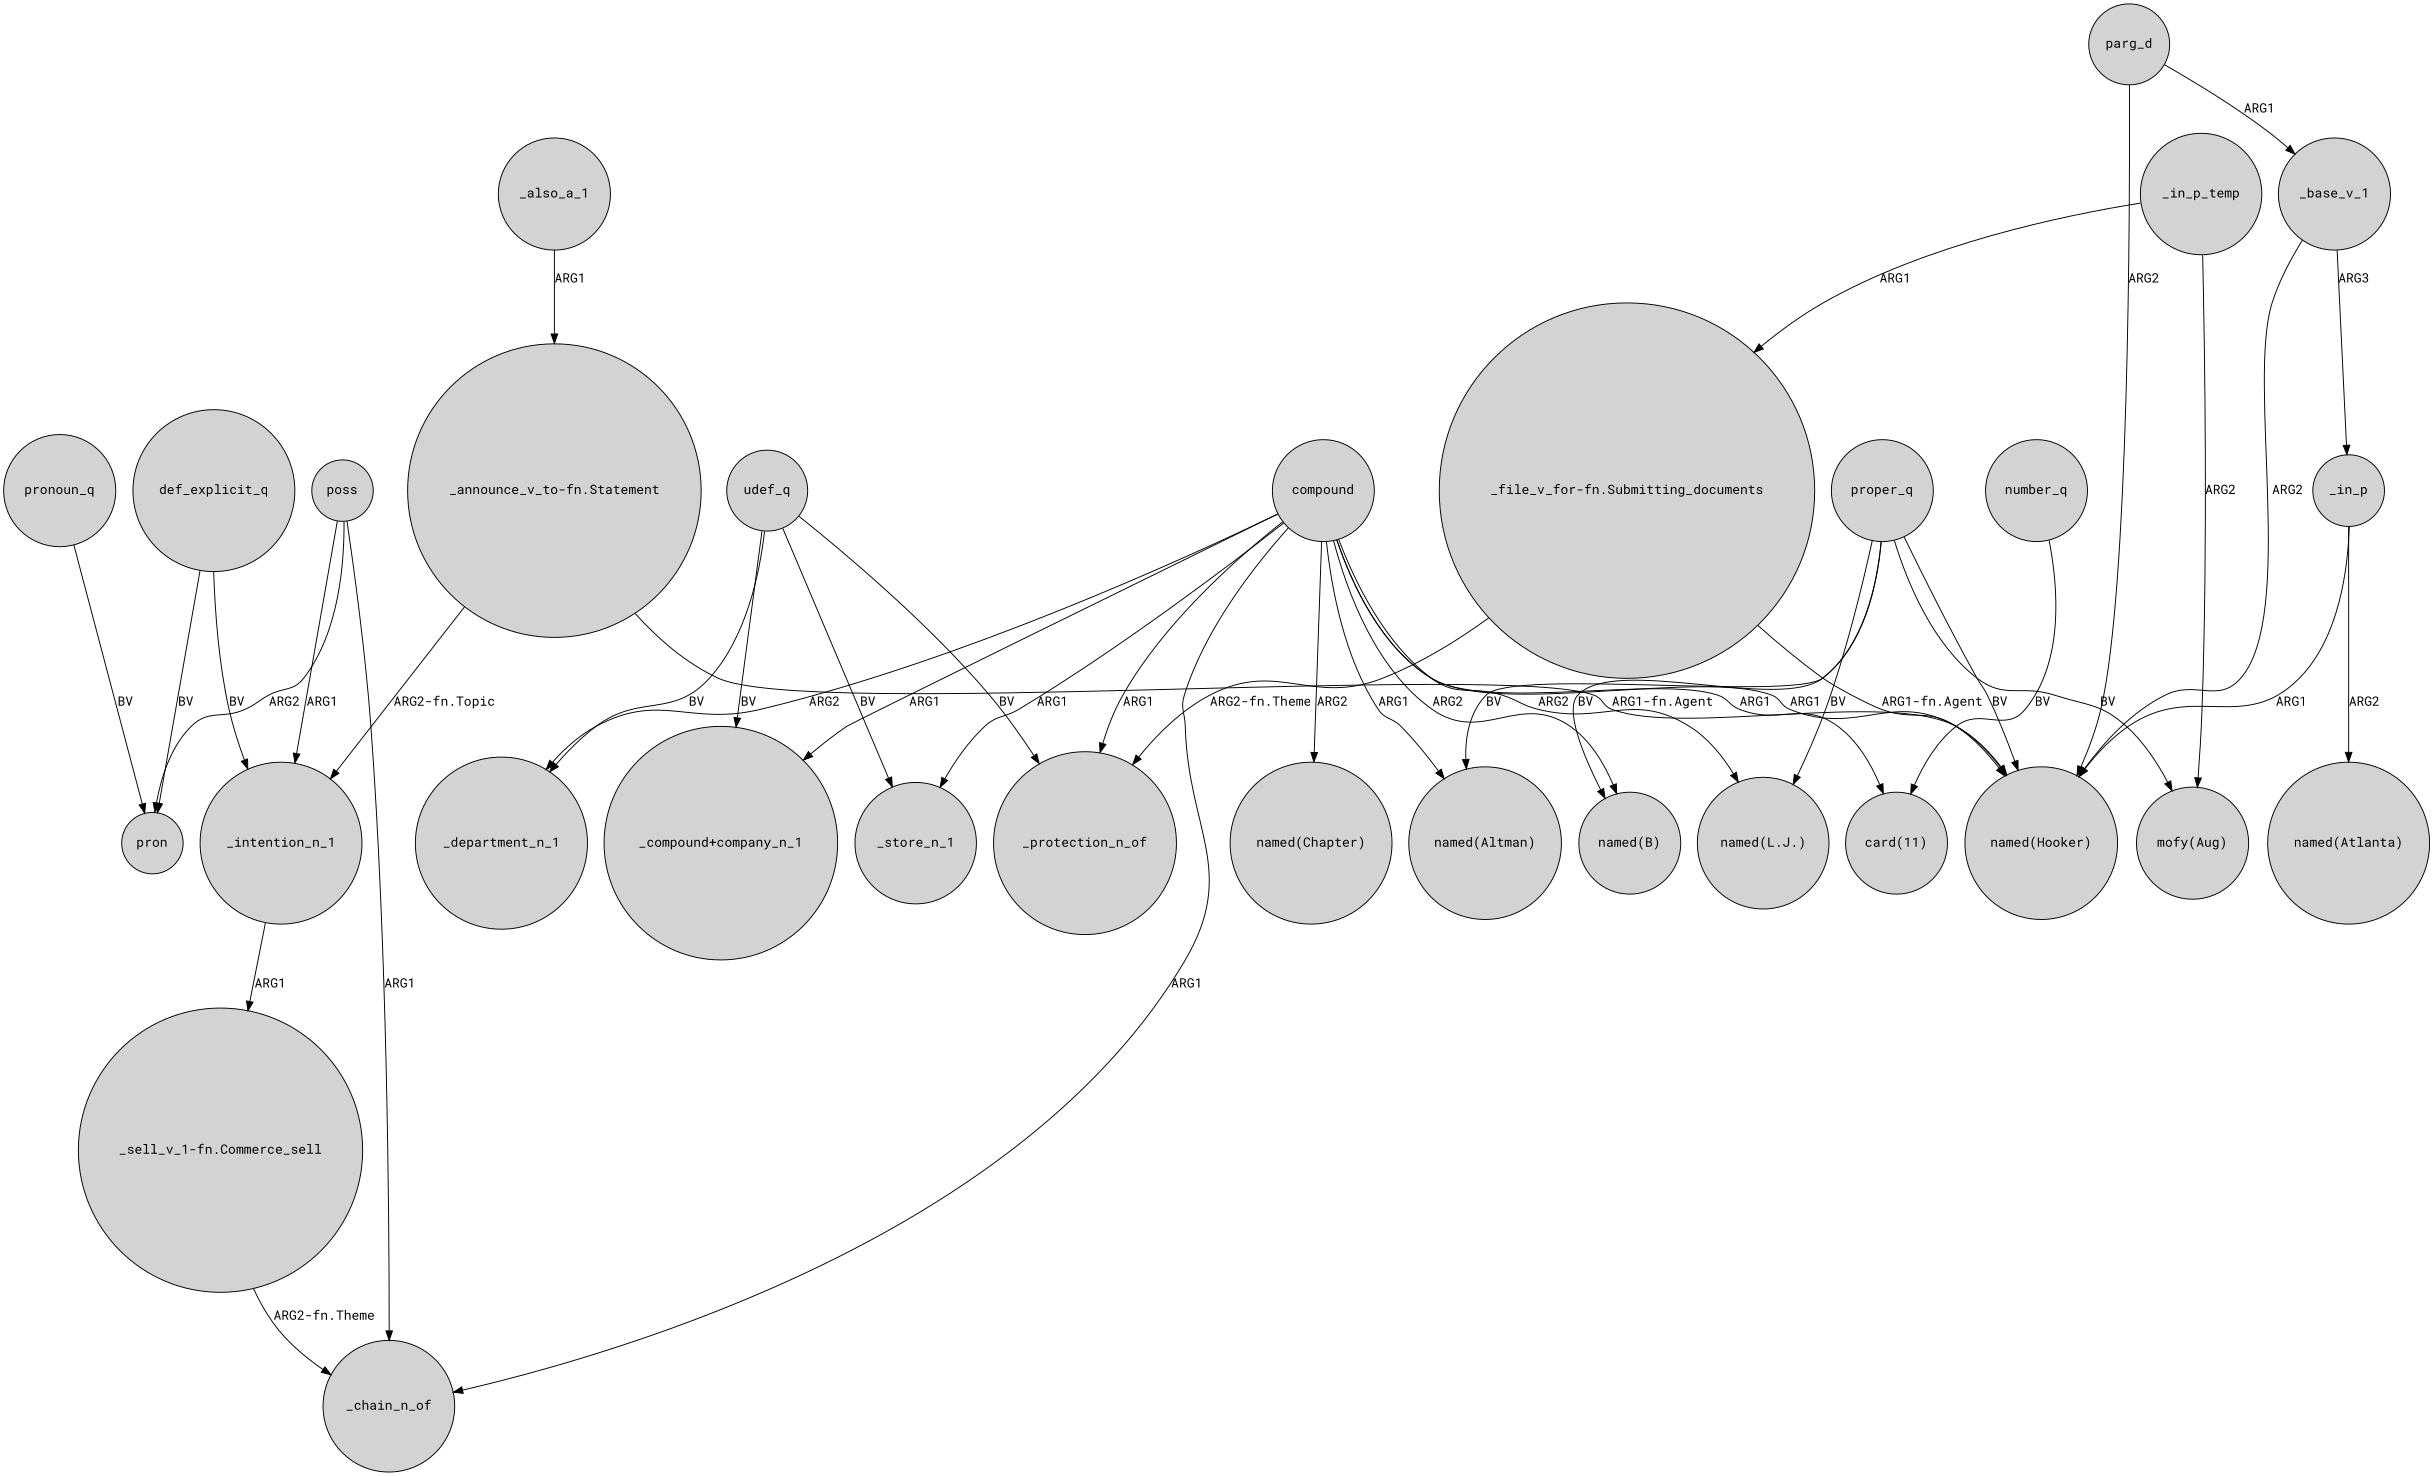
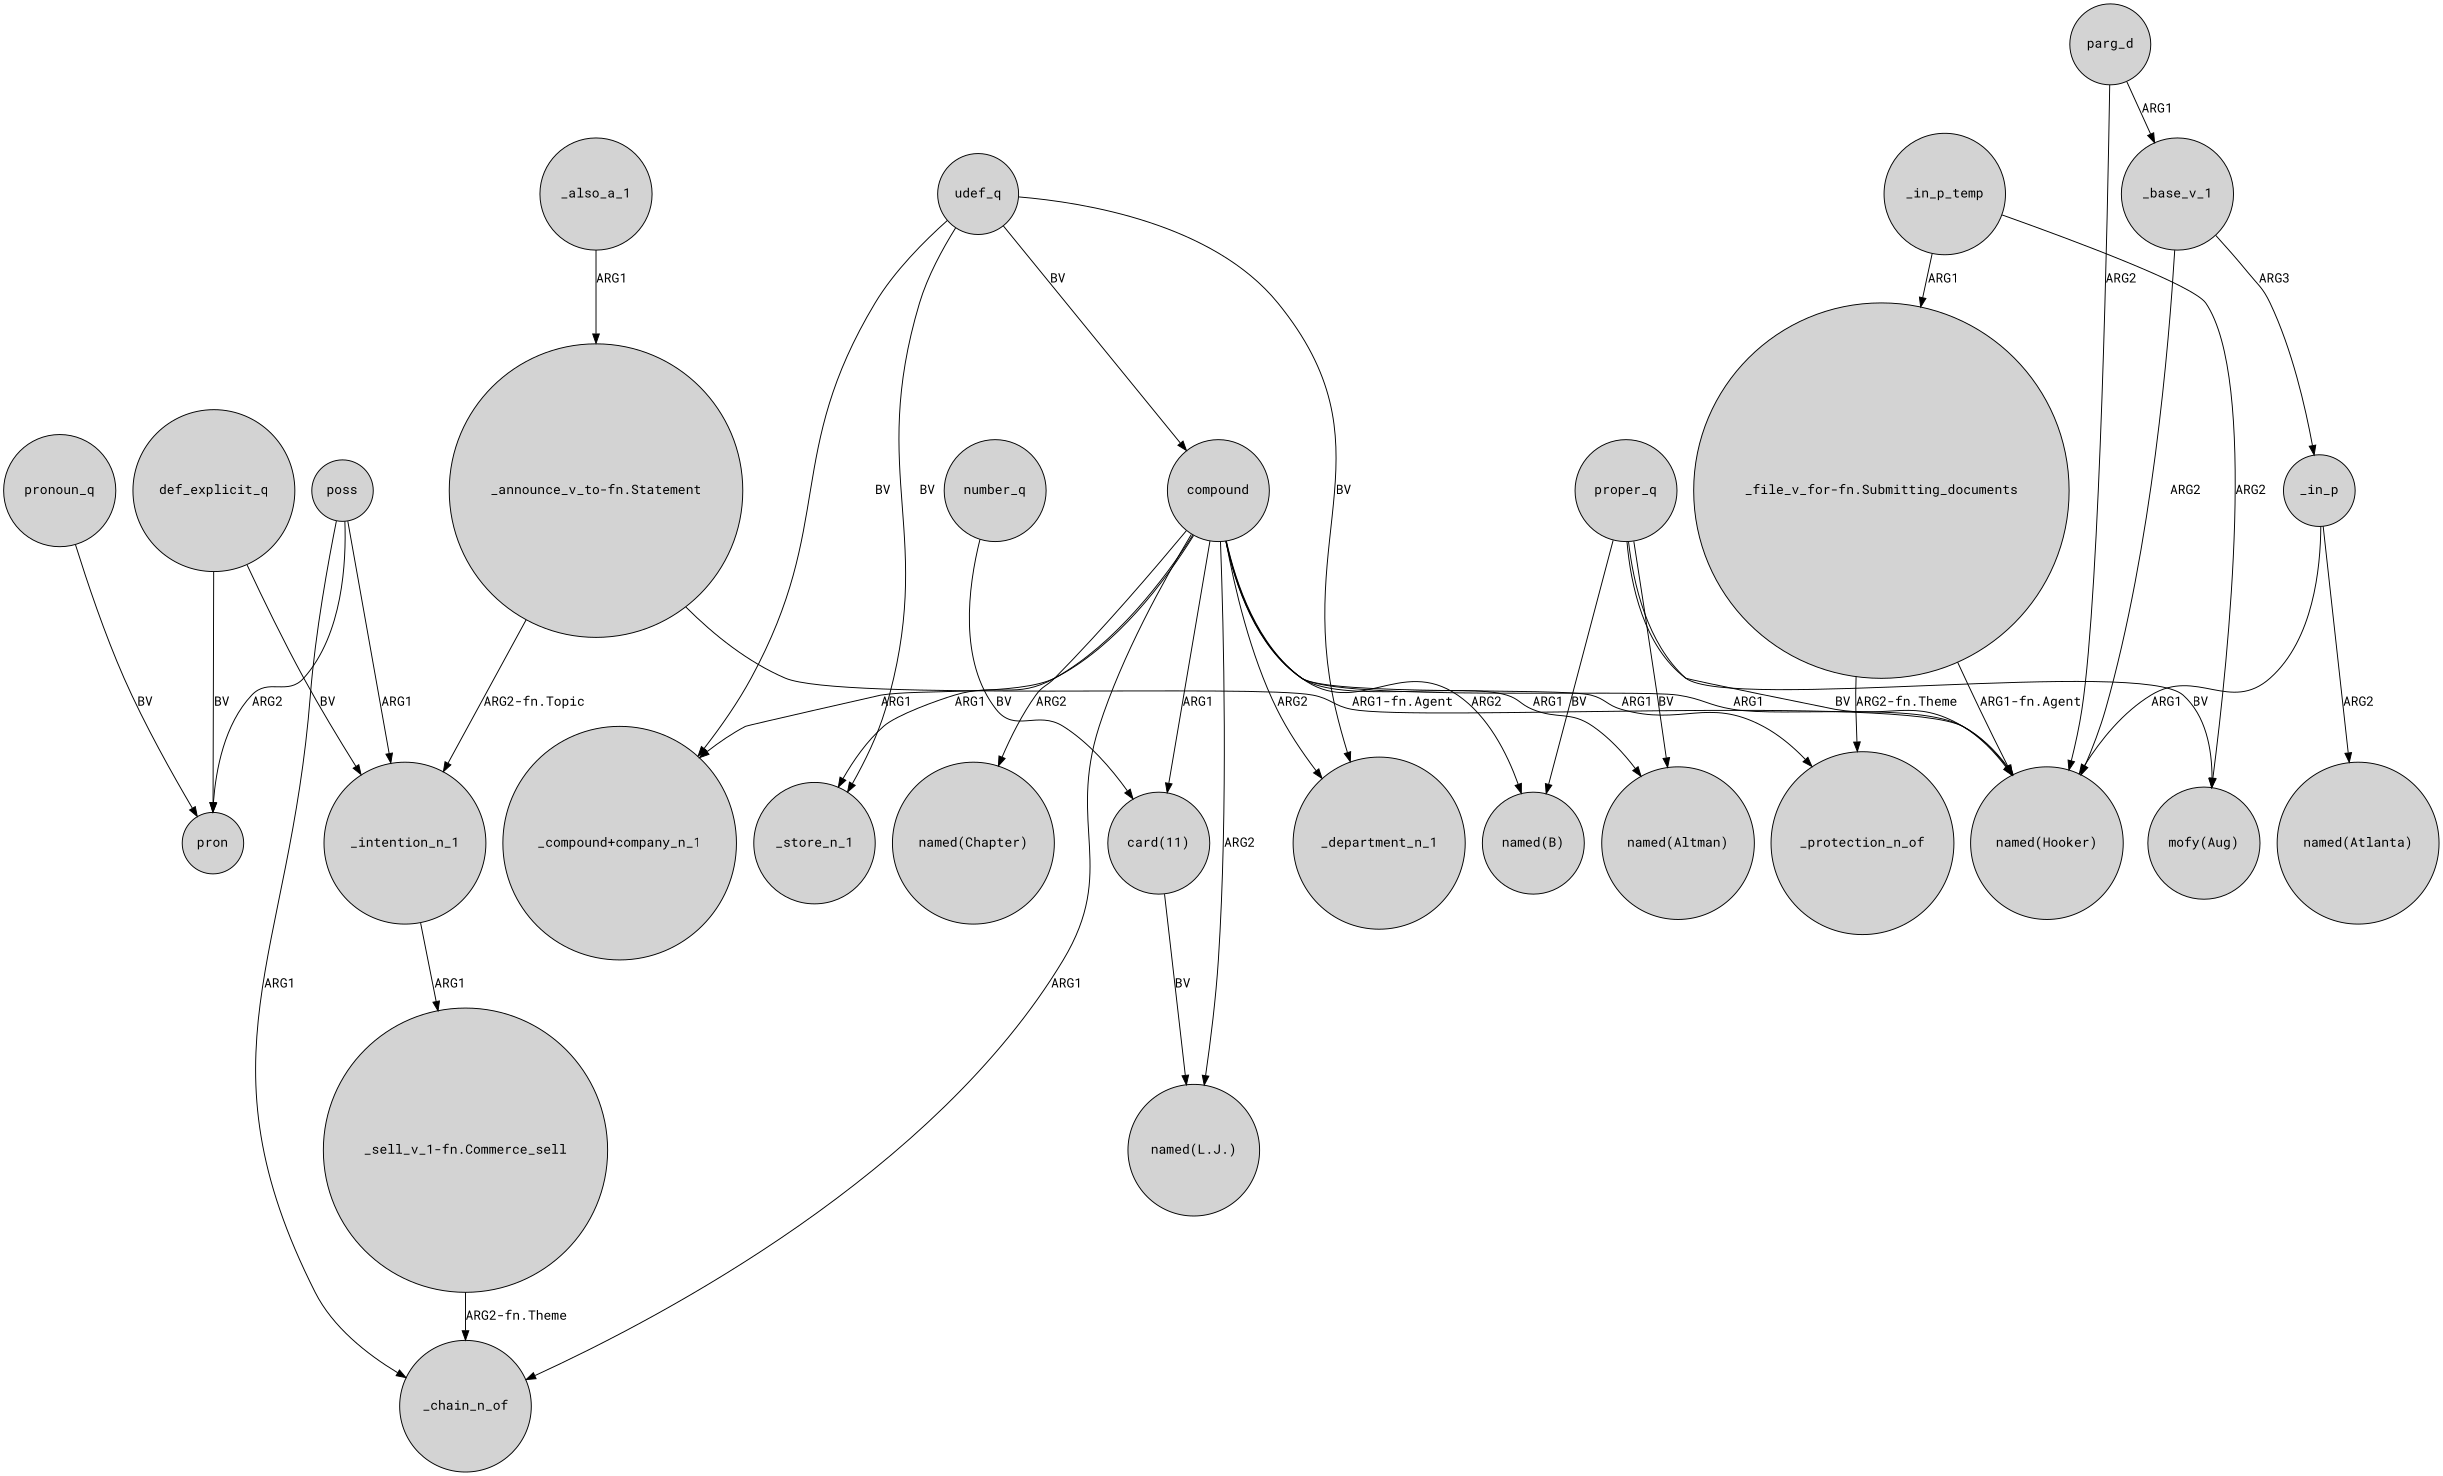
(925, 627) -> (1092, 334)
(1838, 672) -> (1175, 985)
